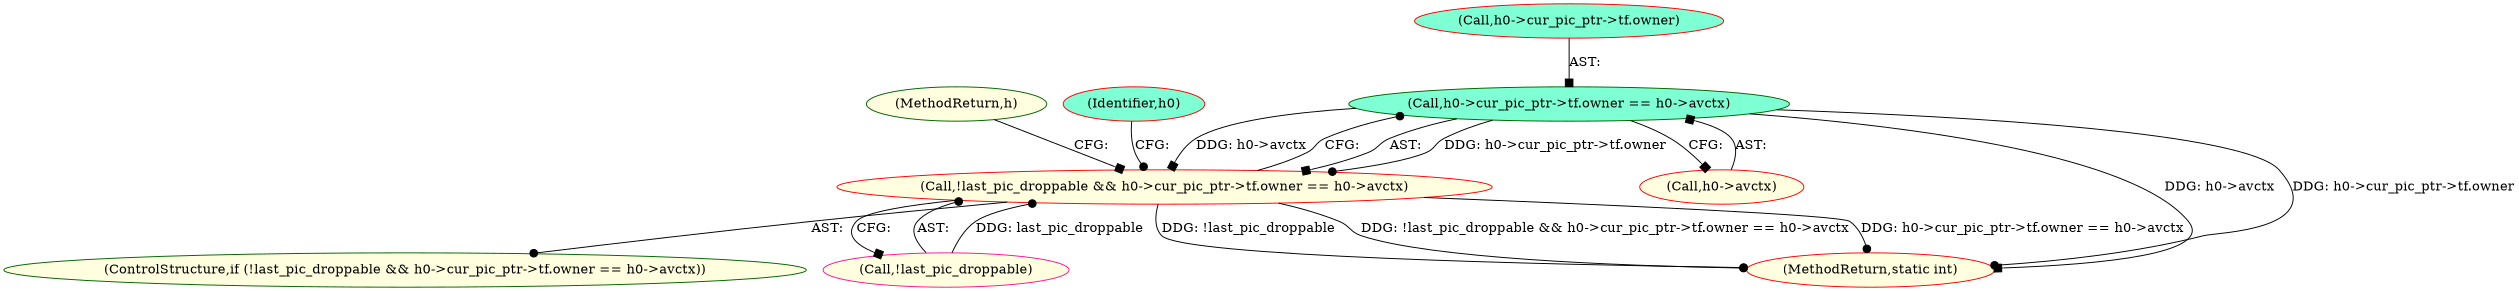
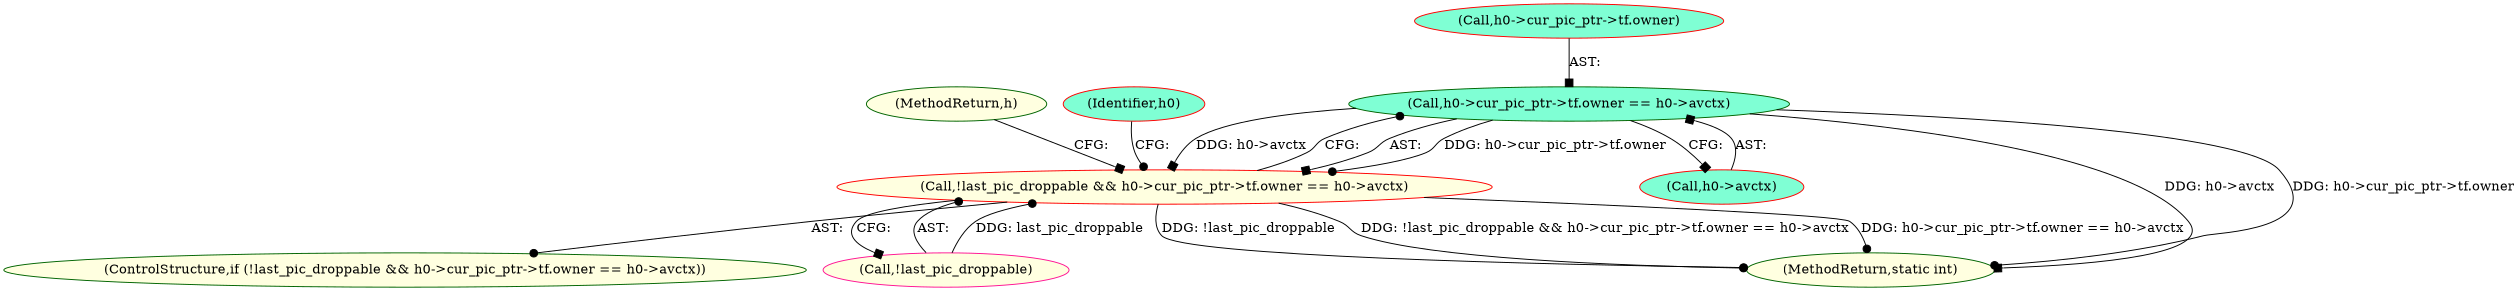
(1722, 187) -> (1722, 187)
(1871, 270) -> (1871, 270)
